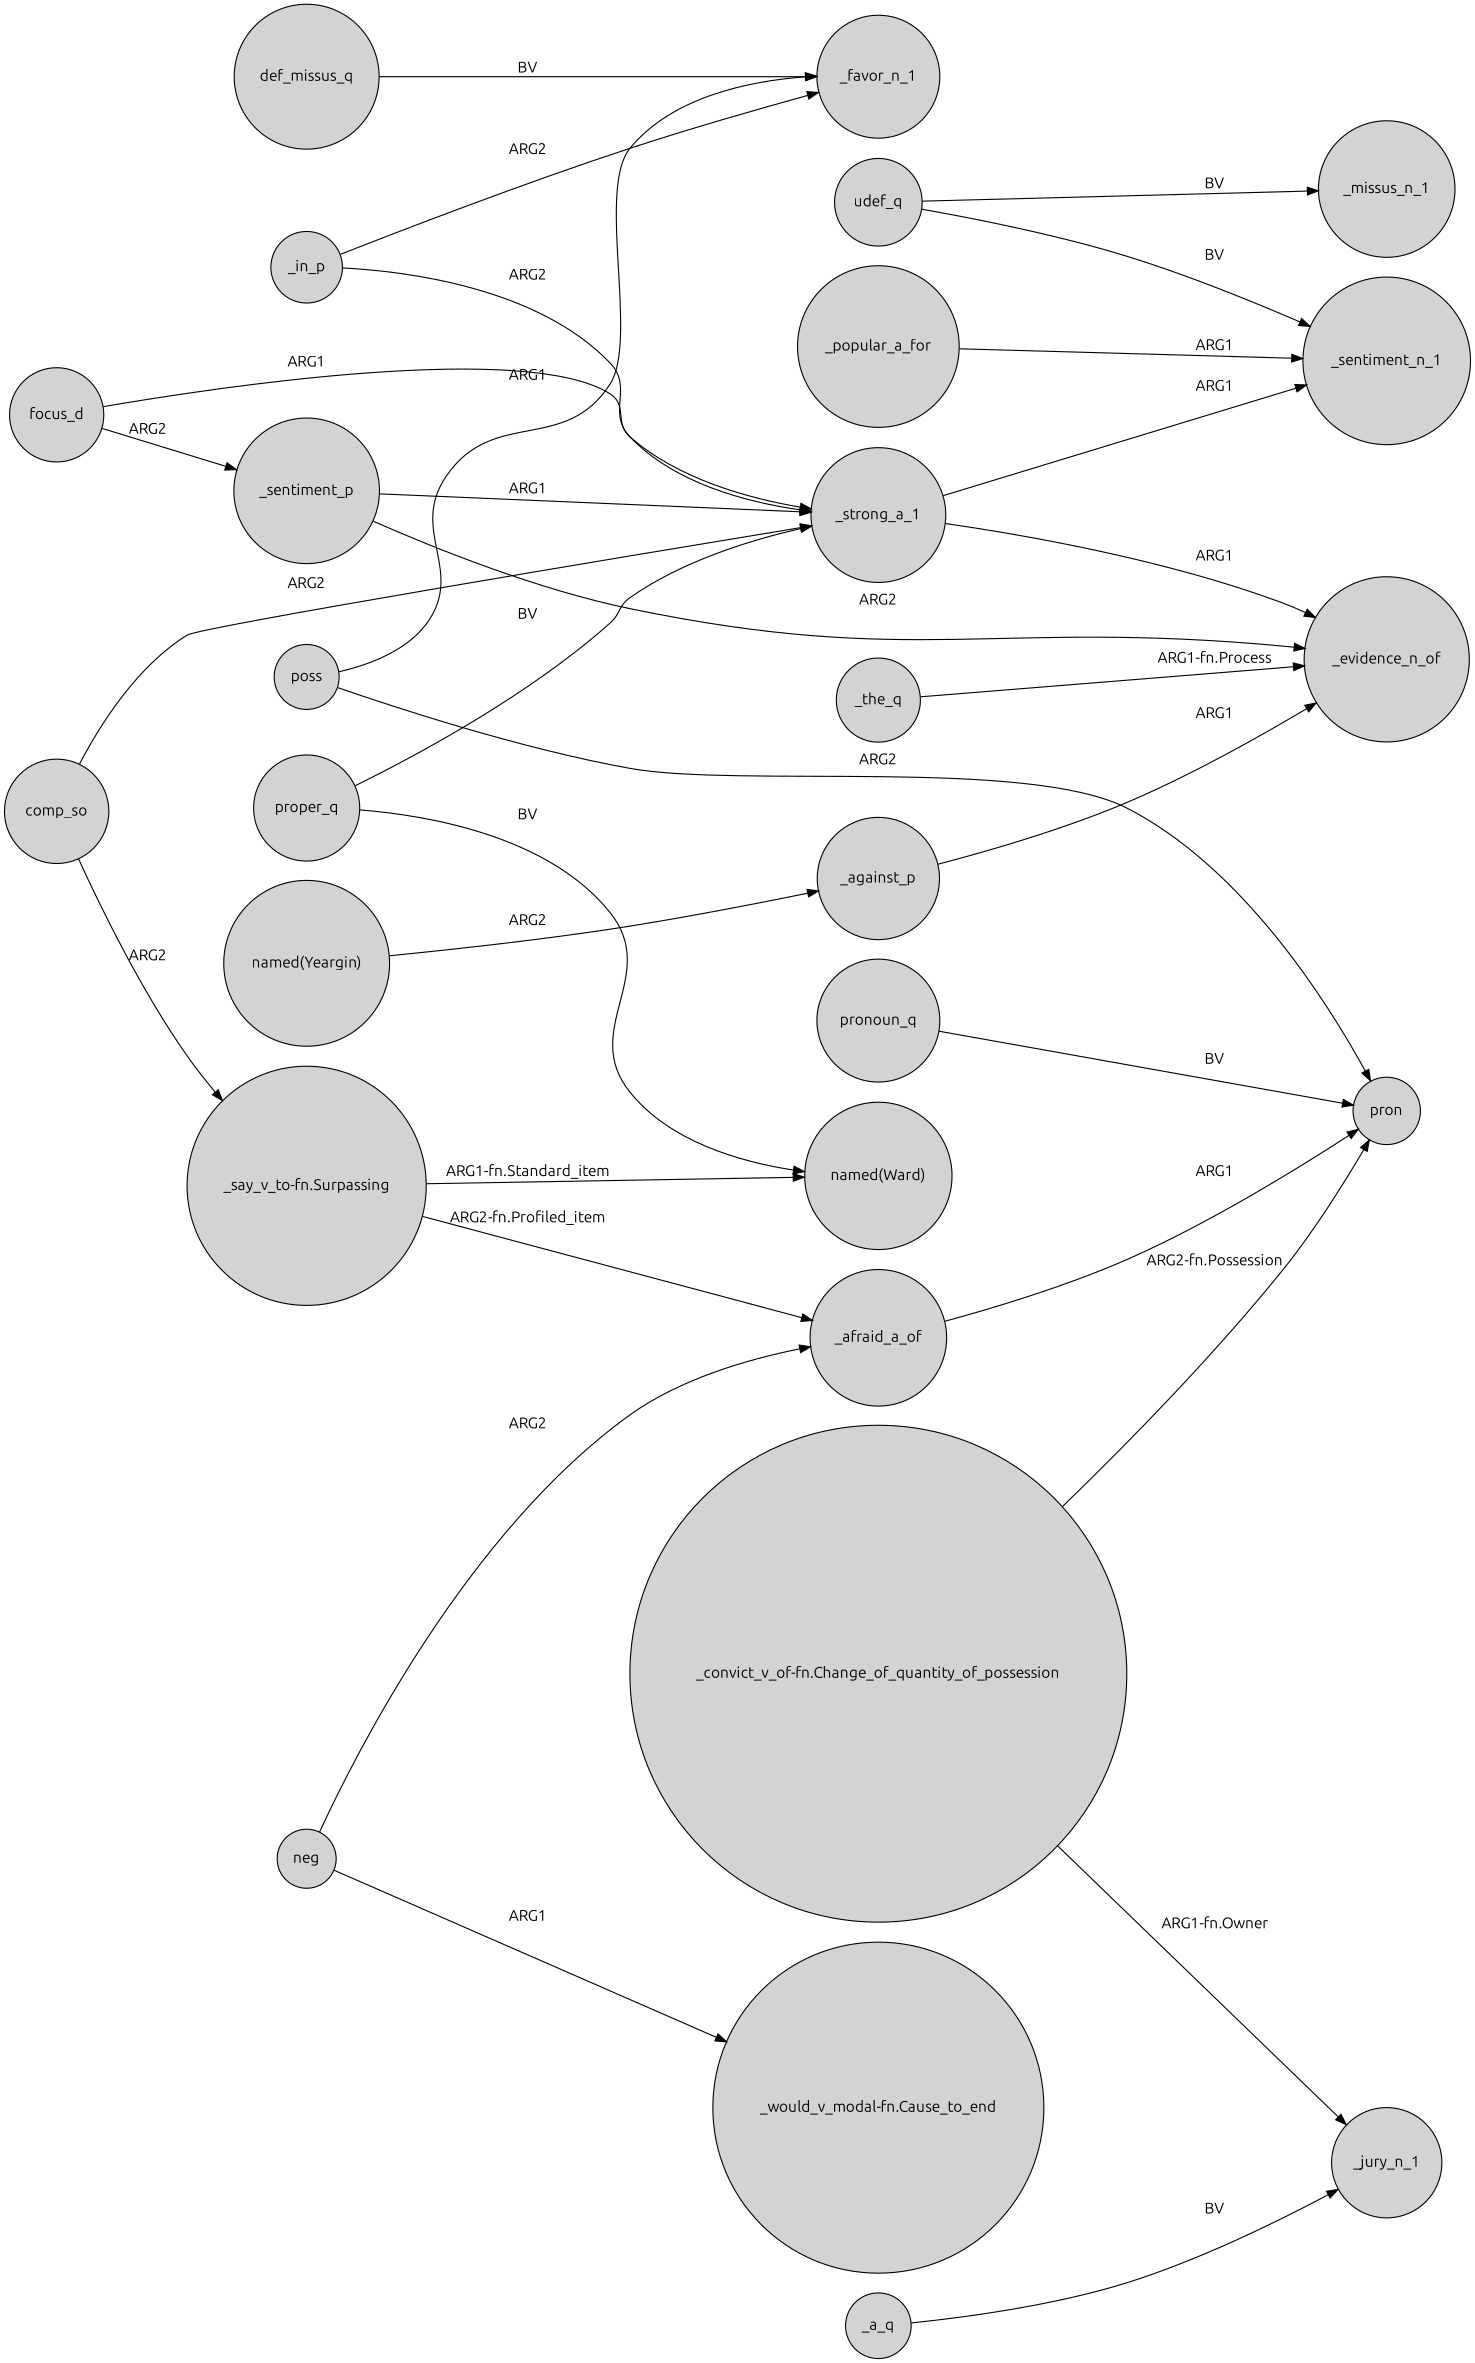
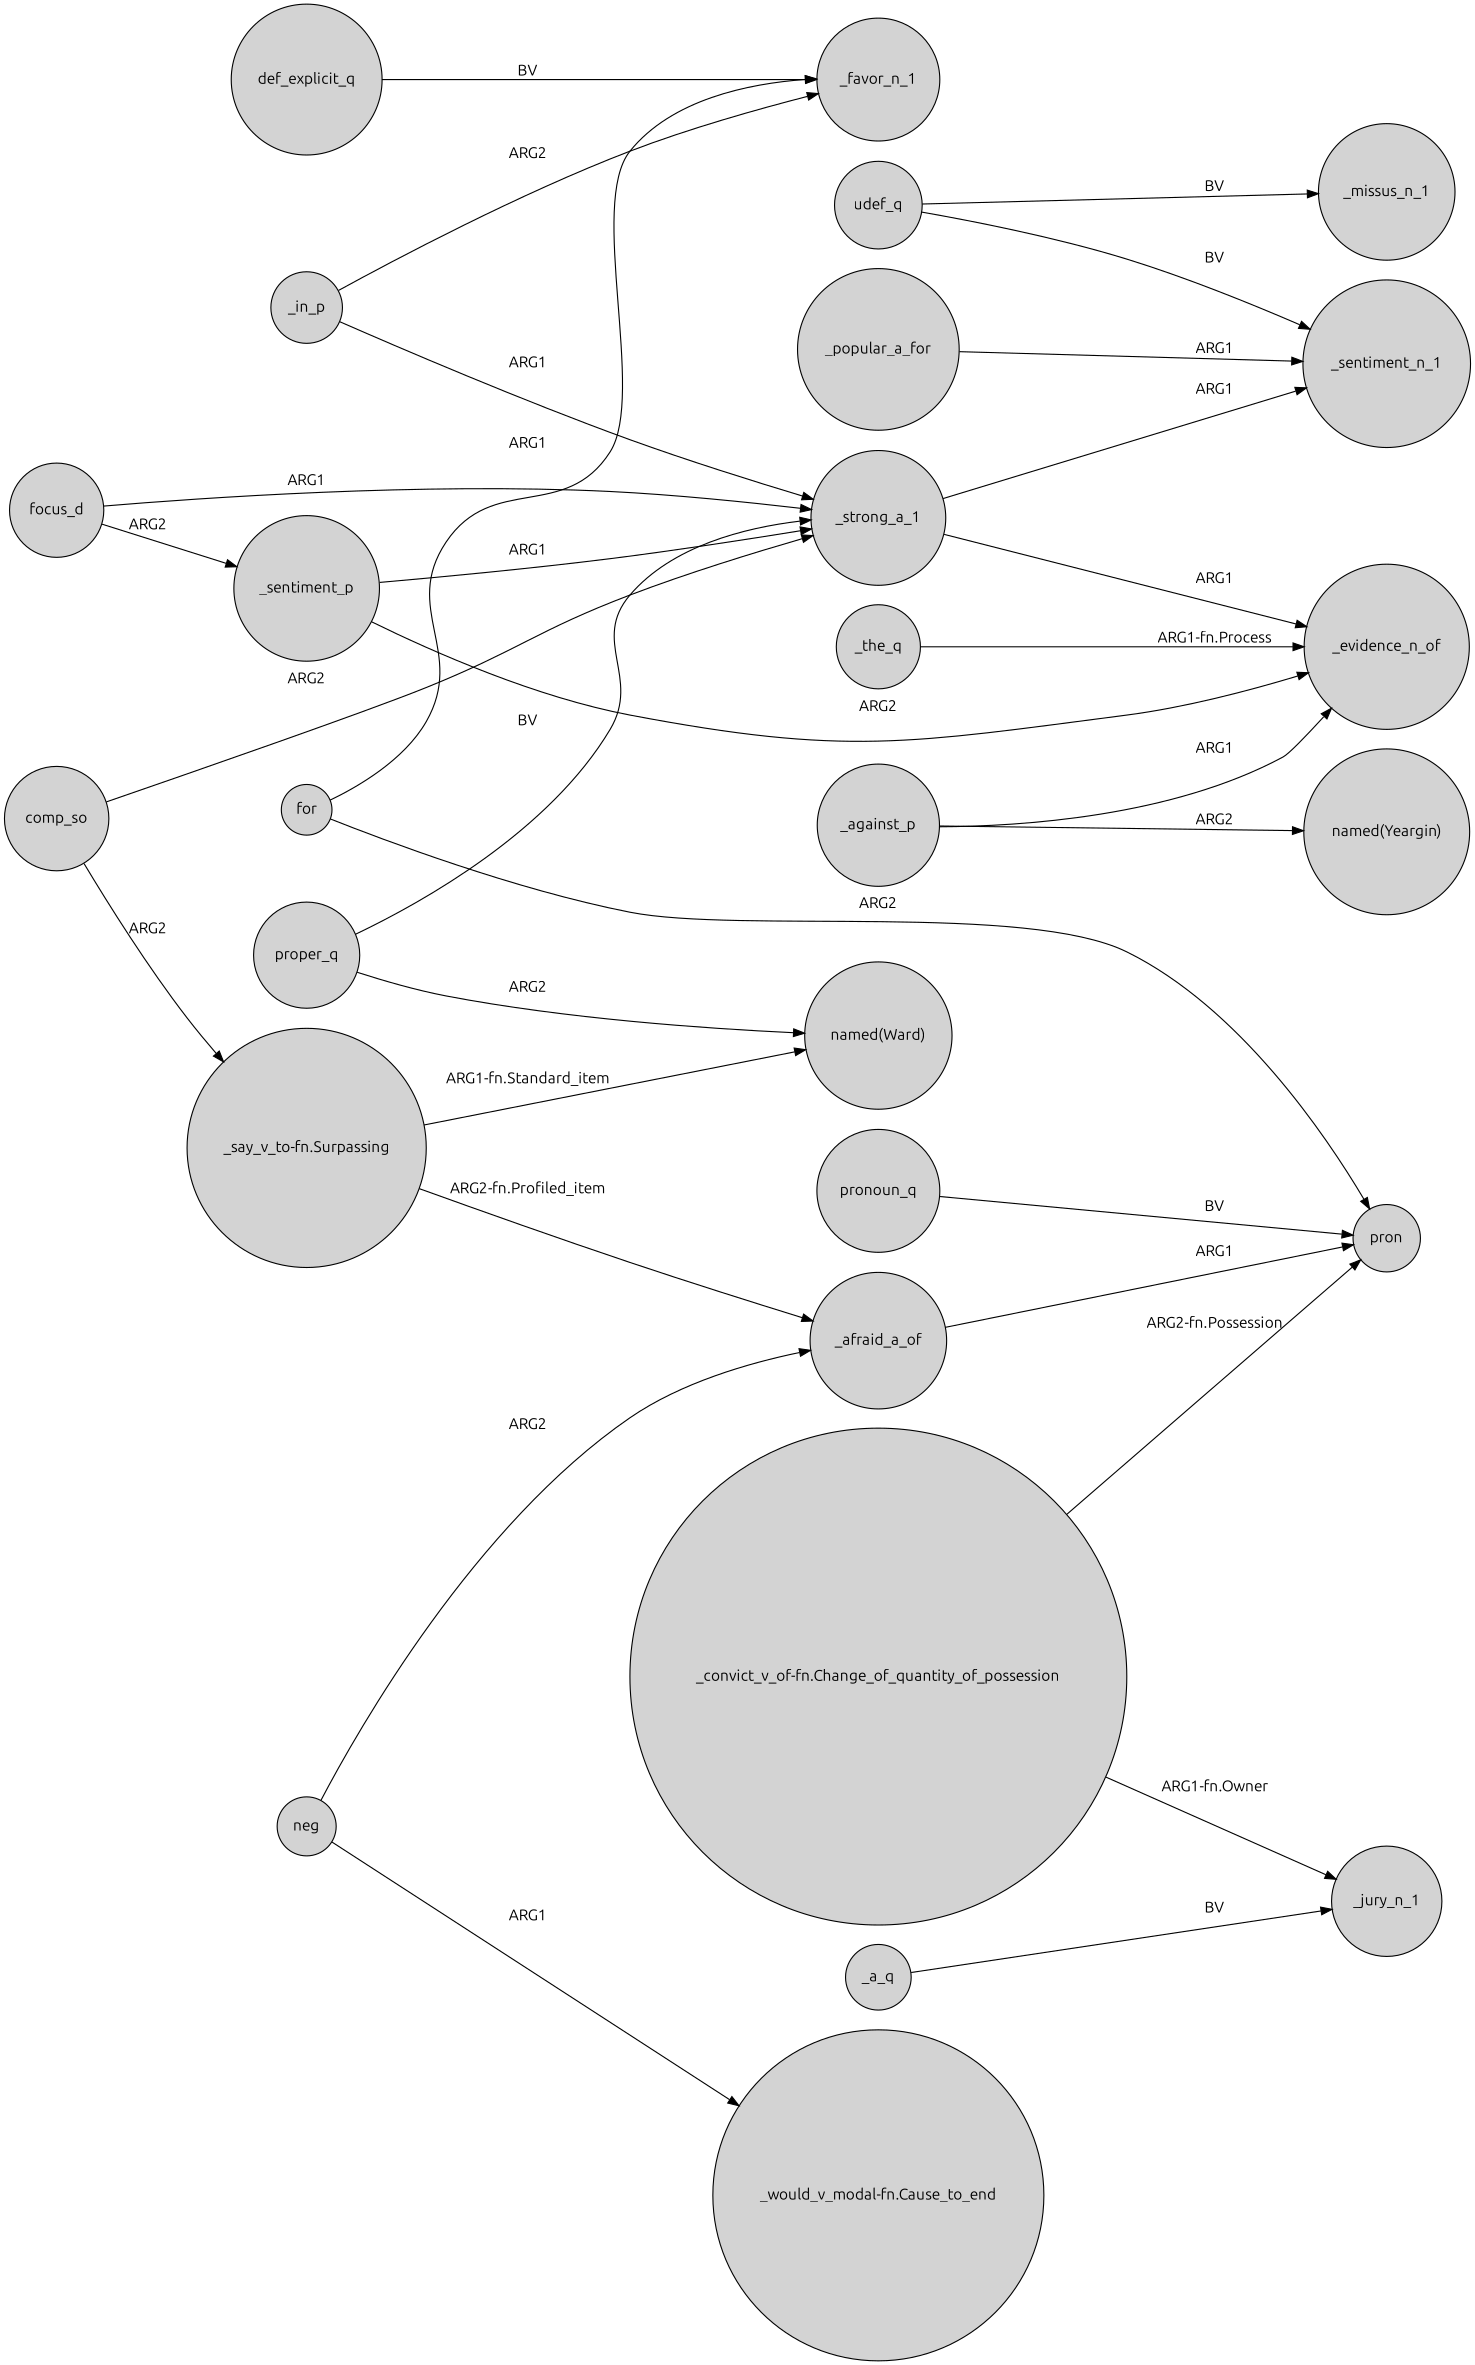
(307, 77) -> (307, 80)
(528, 275) -> (528, 363)
(307, 677) -> (307, 810)
(528, 815) -> (528, 988)
(599, 931) -> (1116, 828)
